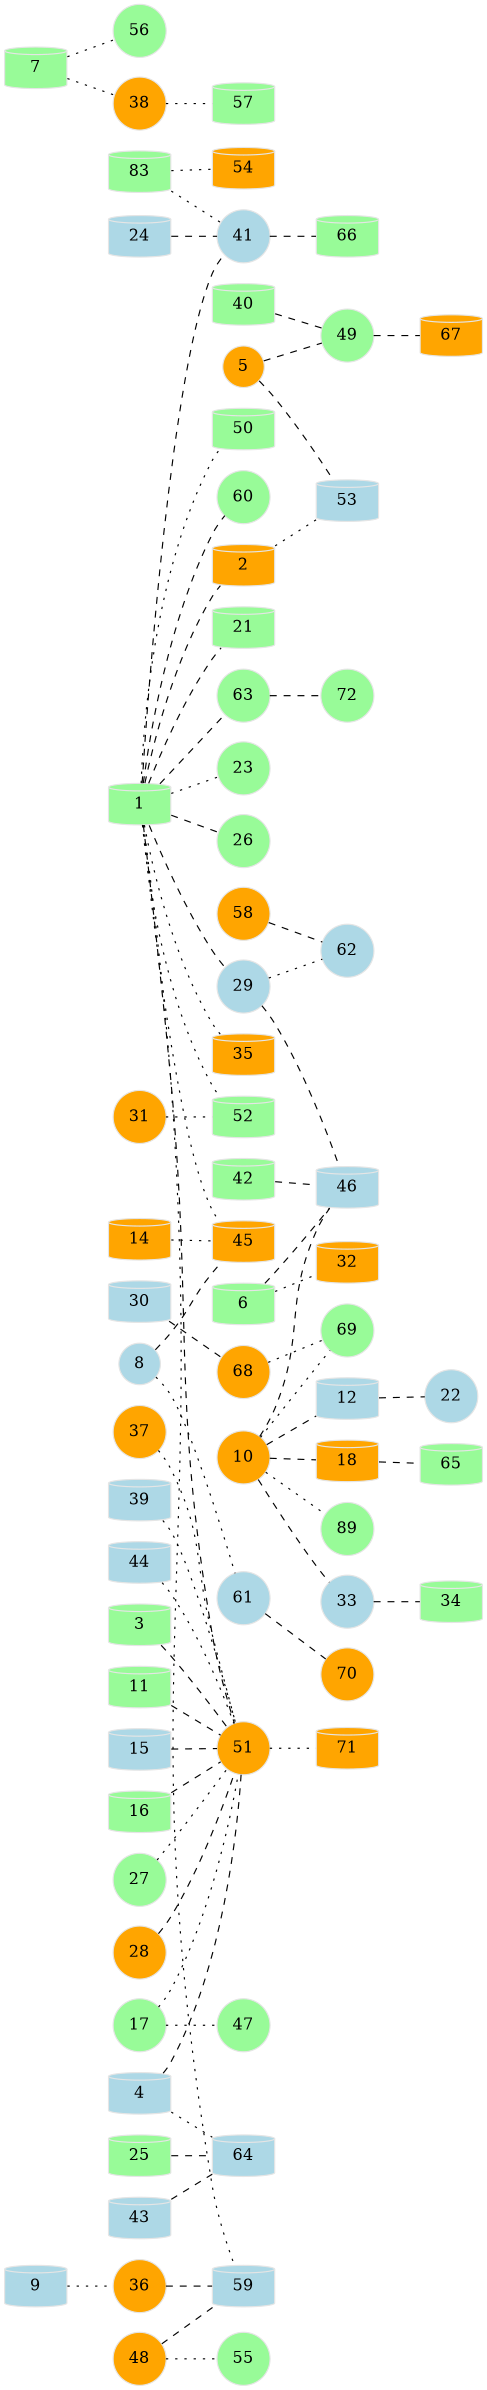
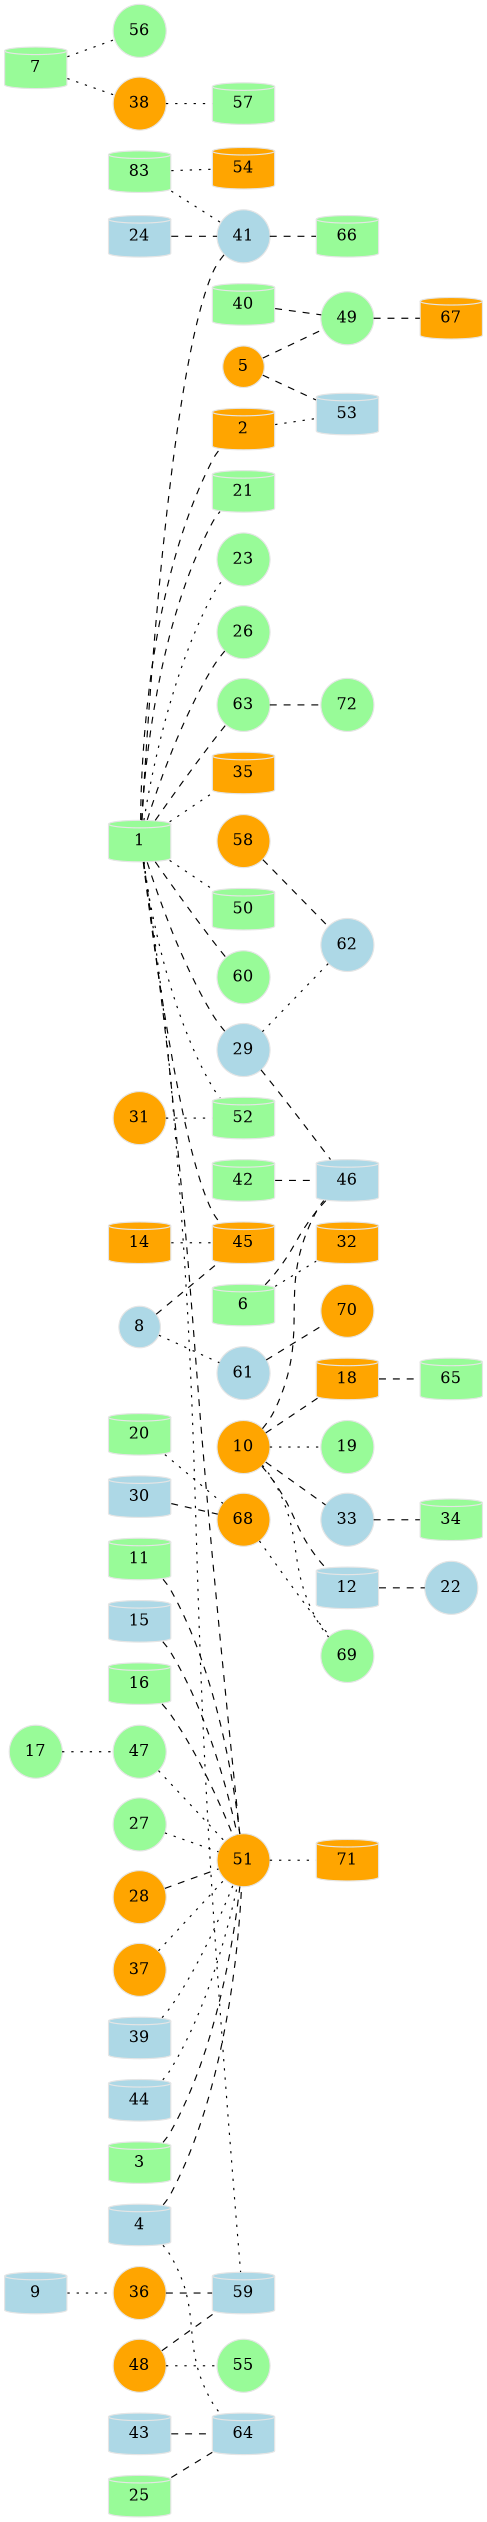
(179, 1087) -> (180, 1100)
none -> (140, 1434)
(347, 1529) -> (347, 1447)
(209, 1895) -> (192, 1806)
